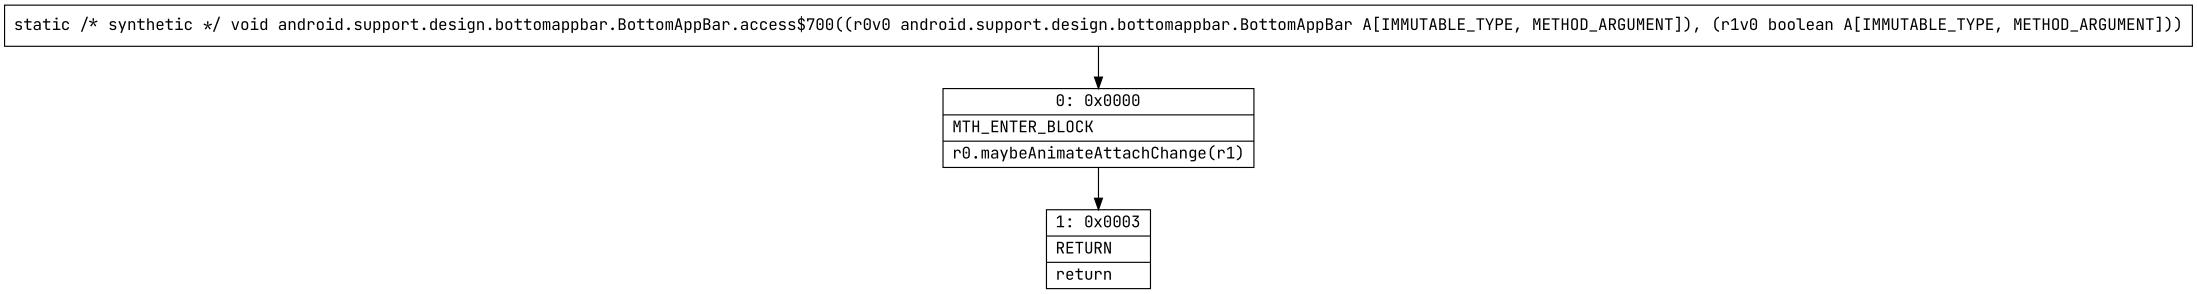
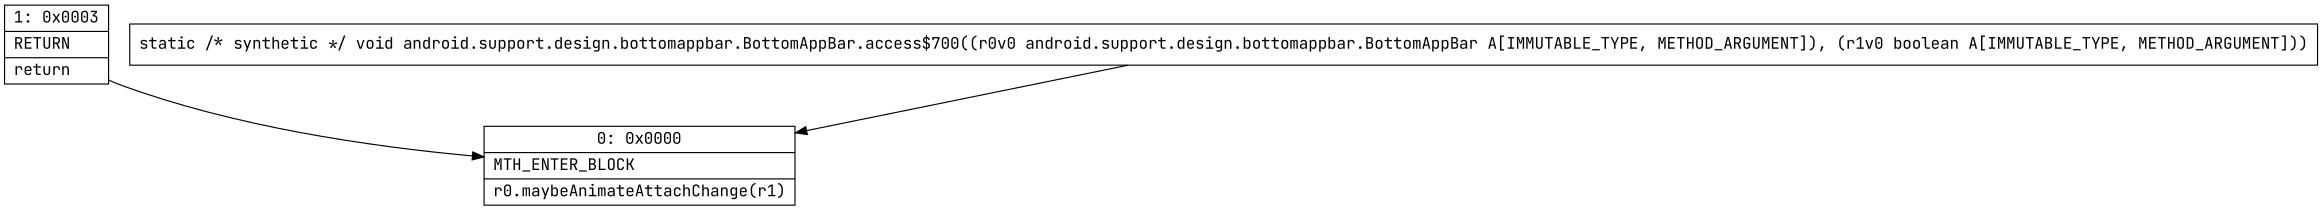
(1098, 183) -> (288, 130)
